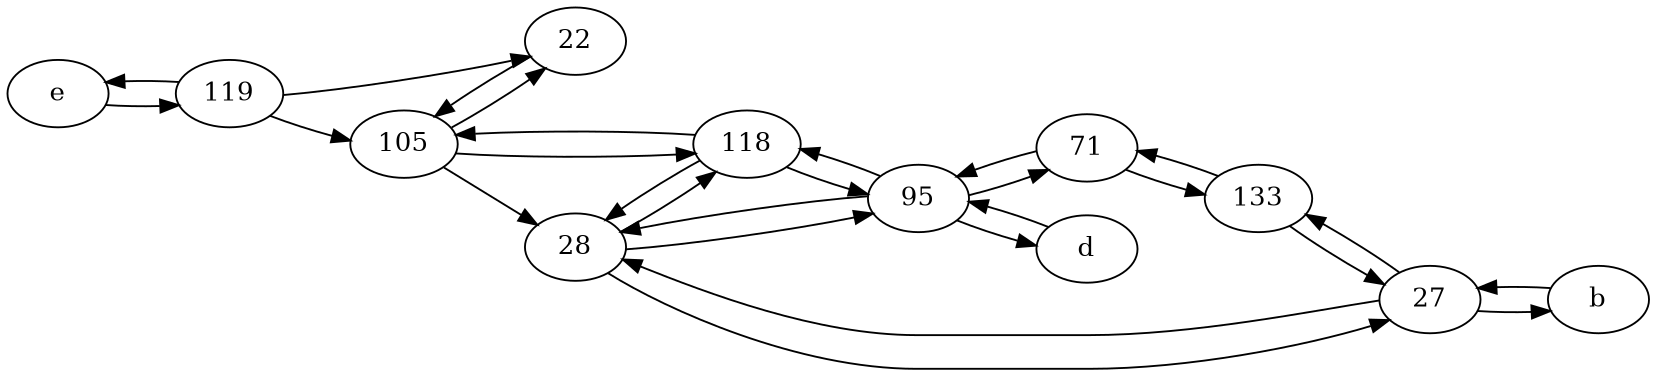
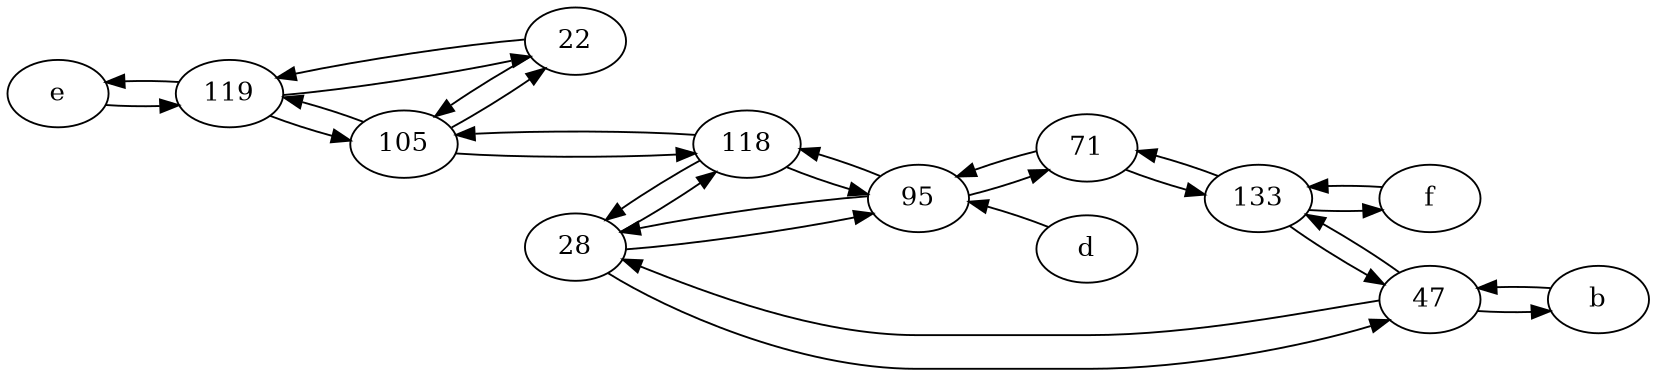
none -> (410, 54)
(482, 191) -> (333, 111)
none -> (1430, 198)
(987, 231) -> none
(1430, 300) -> (1430, 300)
